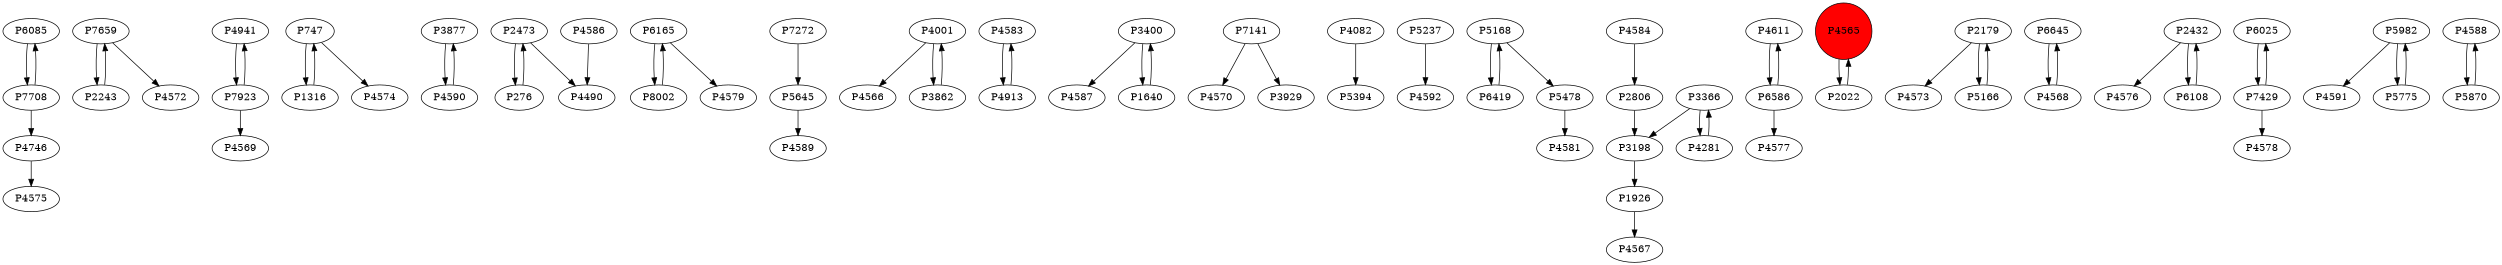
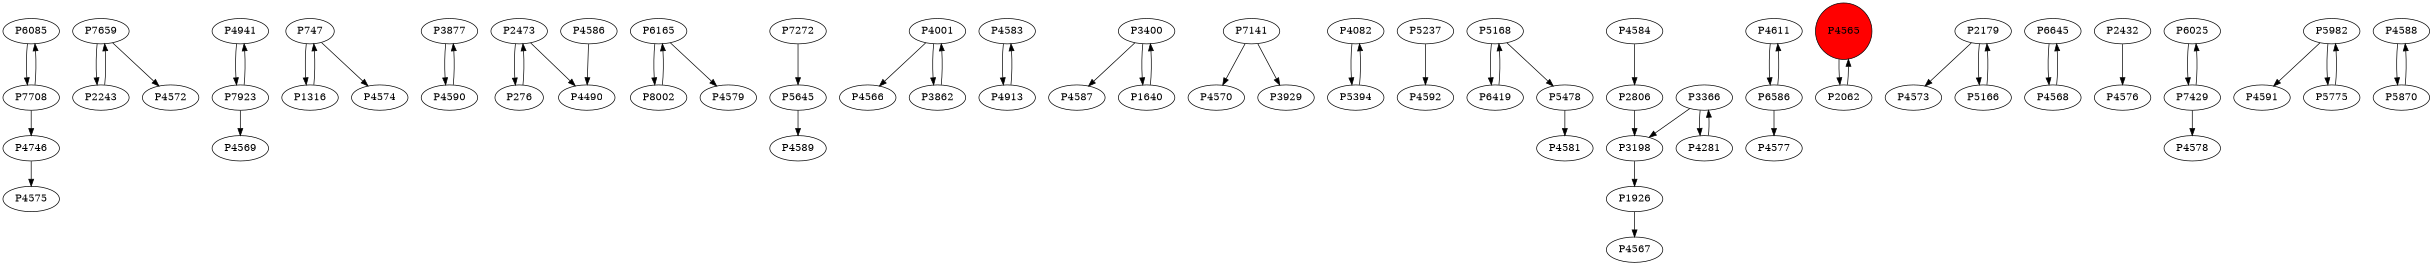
none -> (1360, 68)
(1844, 98) -> (1844, 98)
(2192, 98) -> none
